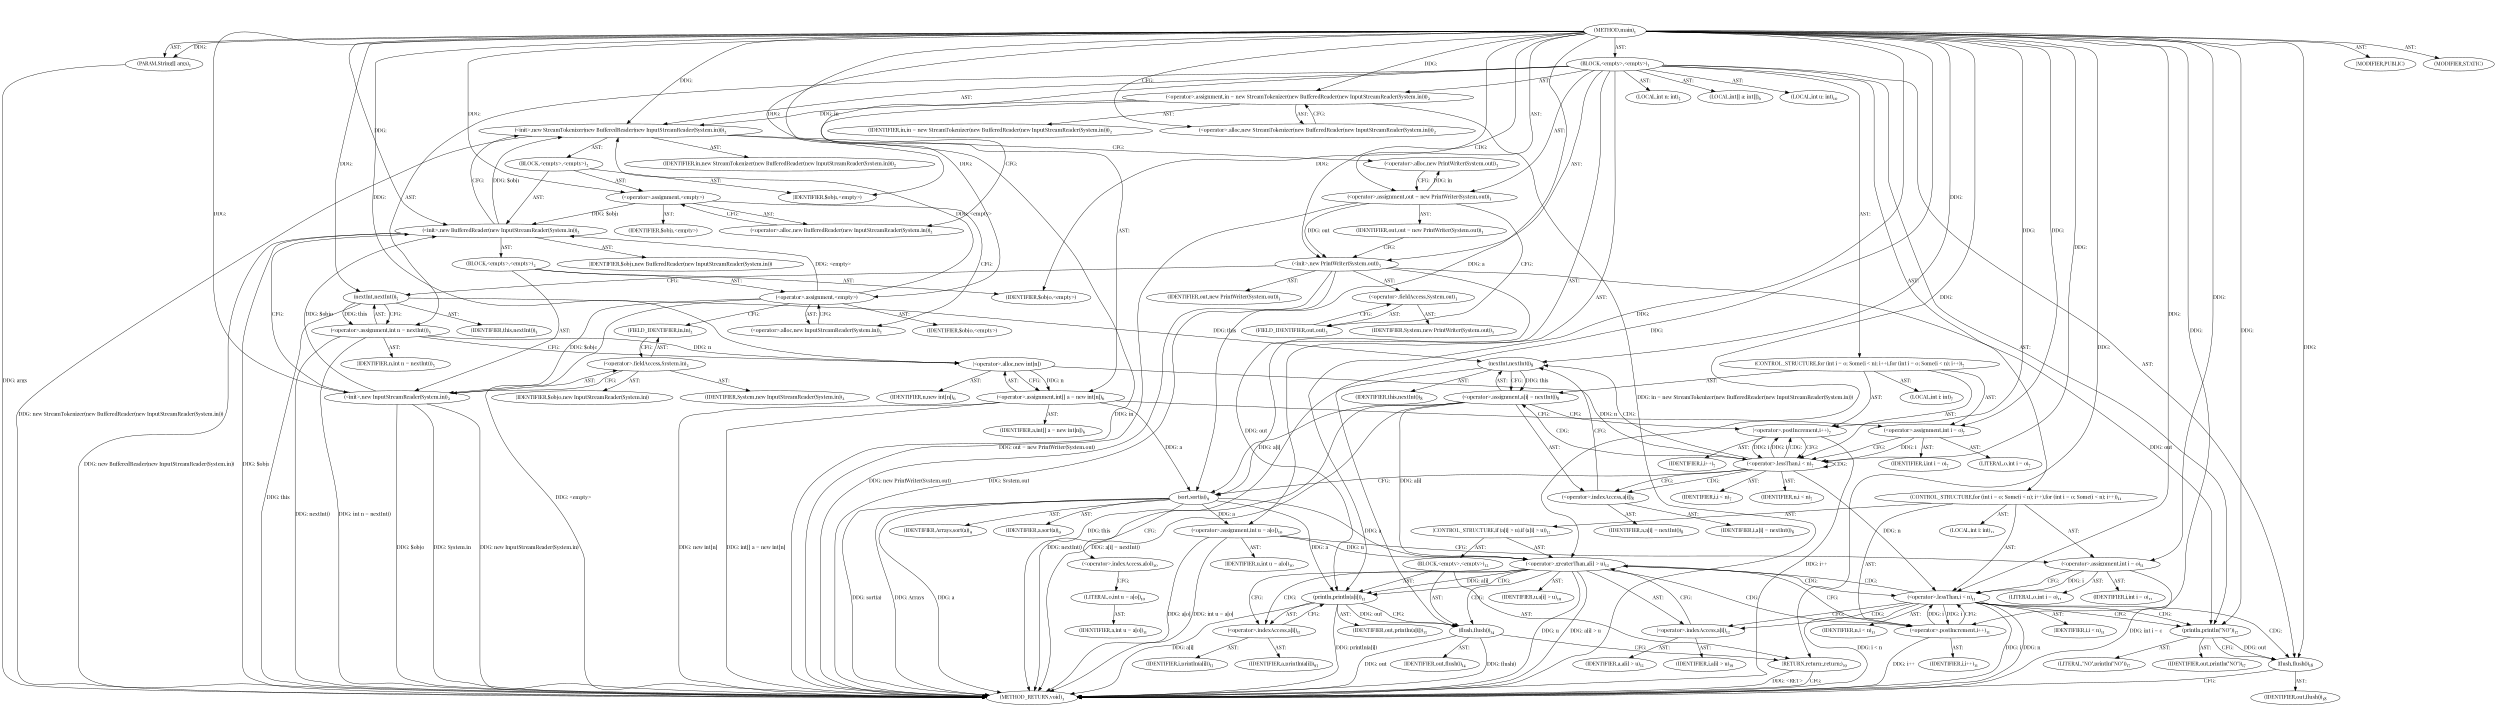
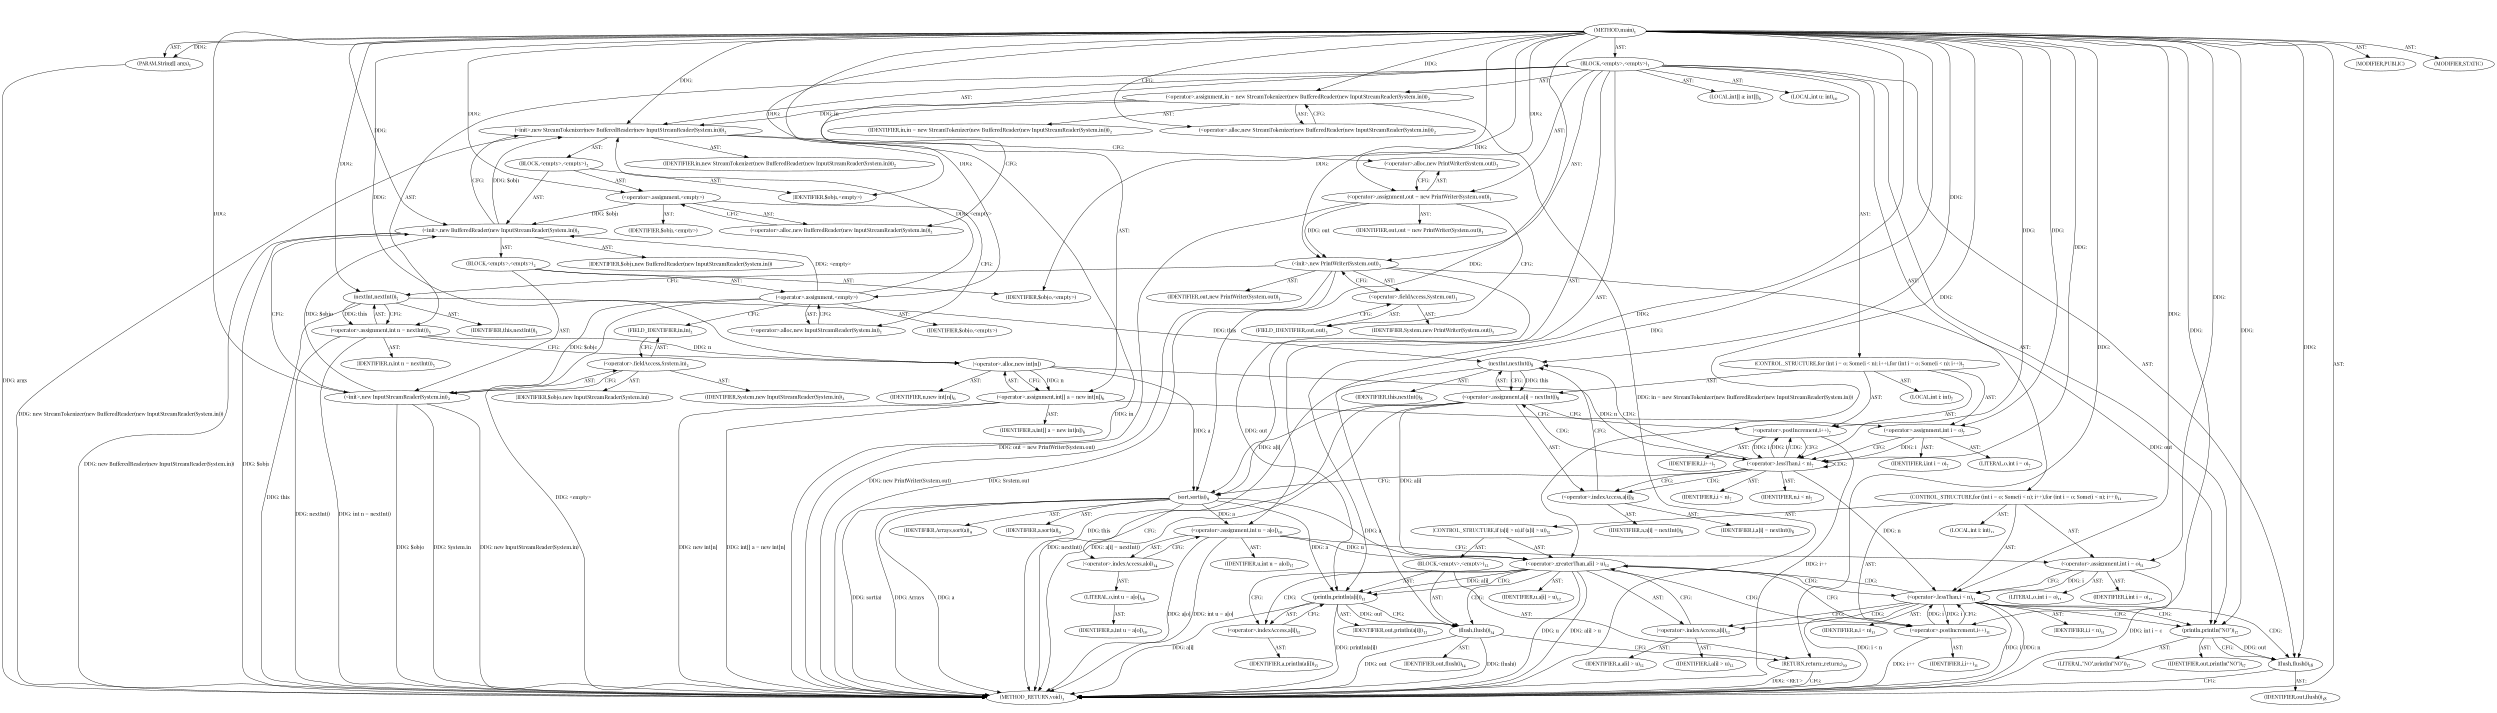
(1658, 97) -> none
(1537, 114) -> (1537, 114)
(1482, 148) -> (1482, 148)
(1443, 181) -> (1443, 181)
(1380, 247) -> (1359, 285)
(1476, 264) -> (1476, 264)
(1152, 431) -> (1163, 388)
(1549, 530) -> (1549, 530)
none -> (1159, 542)
none -> (1169, 547)
(1156, 564) -> (1156, 564)
(1292, 564) -> (1292, 564)
(1124, 581) -> (1124, 581)
(1143, 597) -> (1143, 597)
(1559, 597) -> (1559, 597)
(1145, 630) -> (1145, 630)
(1425, 630) -> (1425, 630)
none -> (2333, 644)
(1180, 664) -> none
(1316, 664) -> (1316, 664)
(1731, 664) -> (1731, 664)
